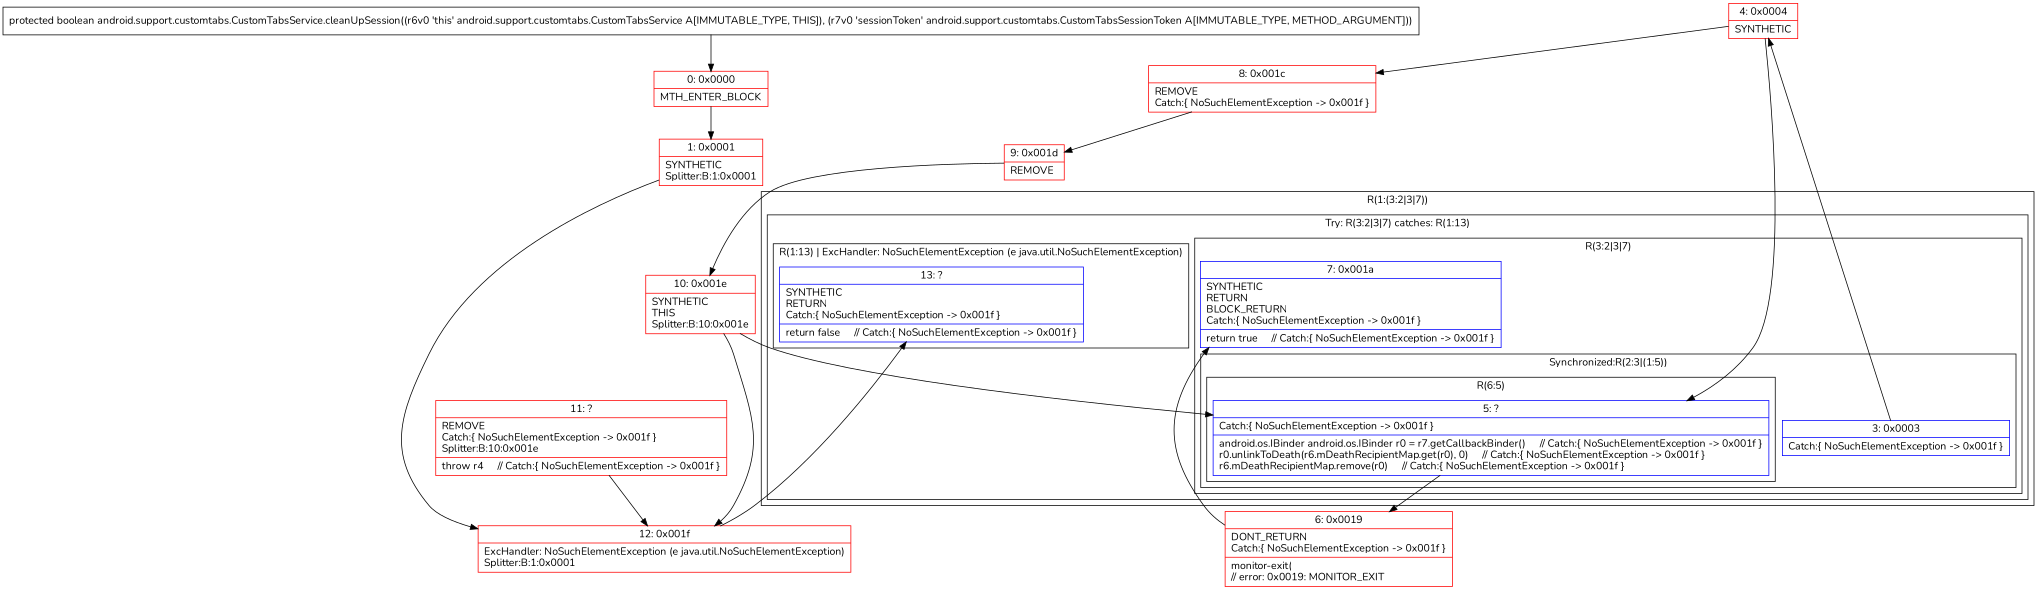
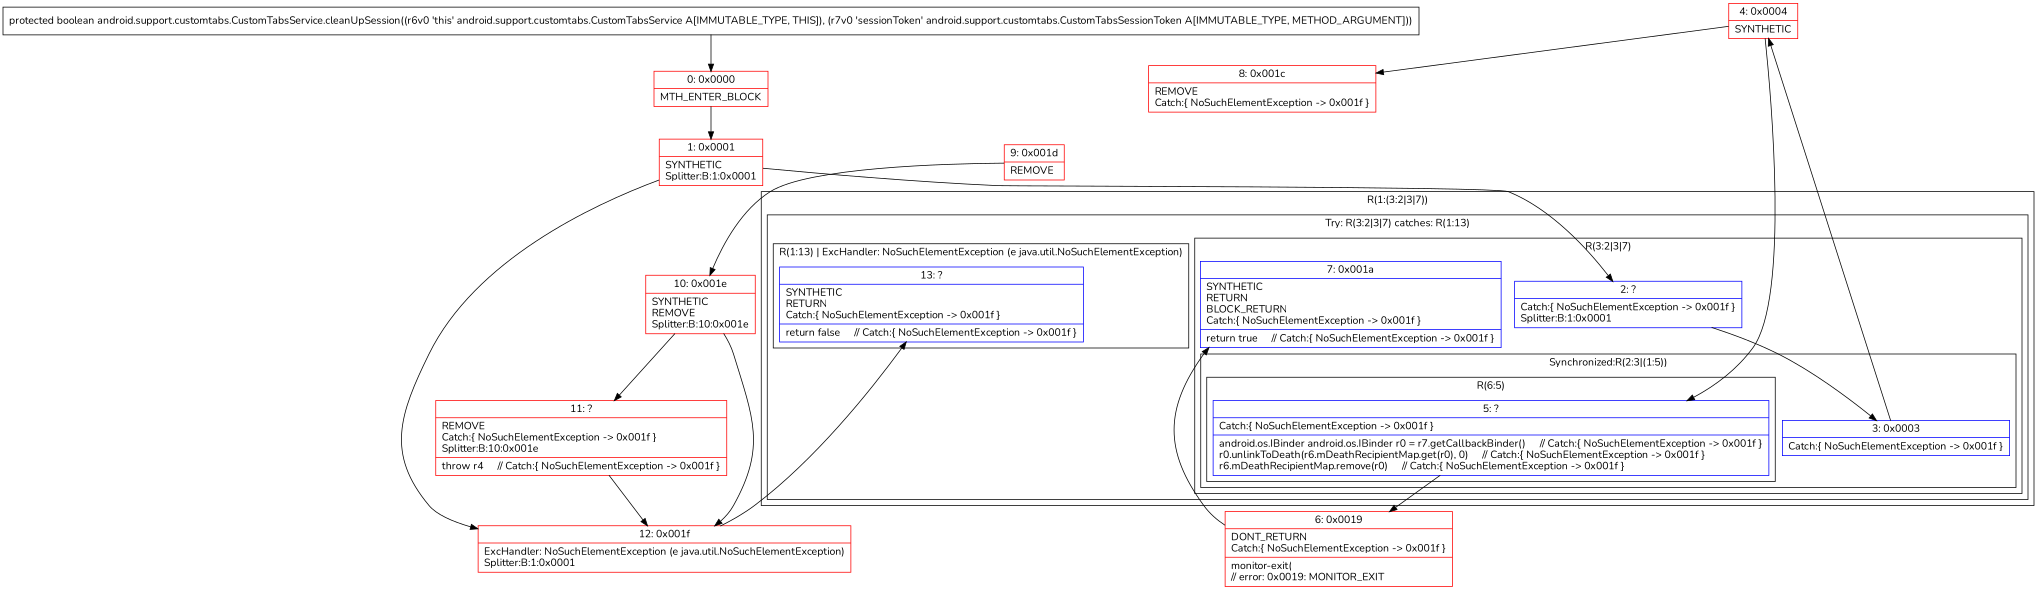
(1132, 131) -> none
none -> (1628, 304)
(663, 313) -> (674, 313)
(970, 388) -> (647, 364)
